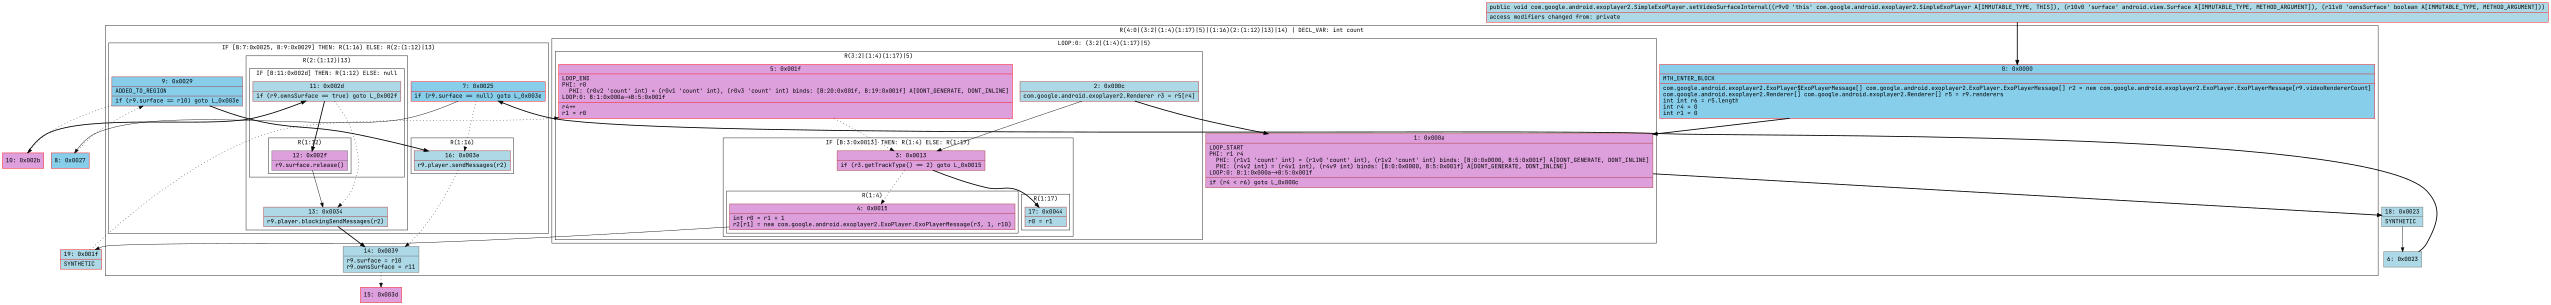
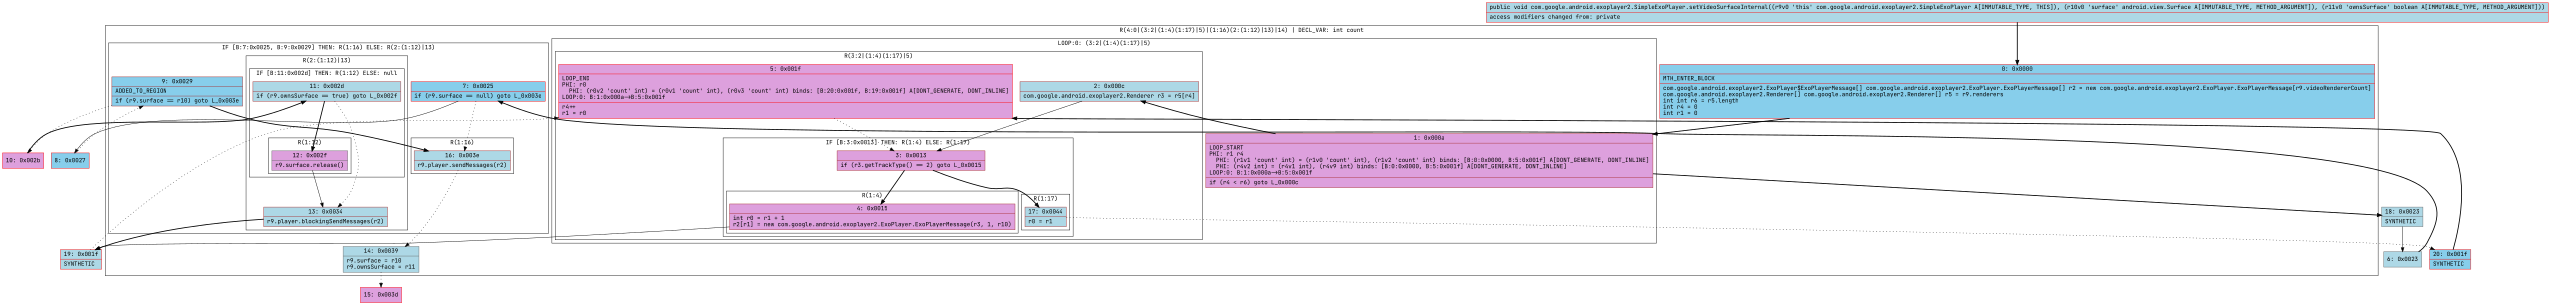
(1199, 119) -> (1220, 122)
(894, 185) -> (894, 185)
(351, 236) -> (181, 228)
none -> (2450, 259)
